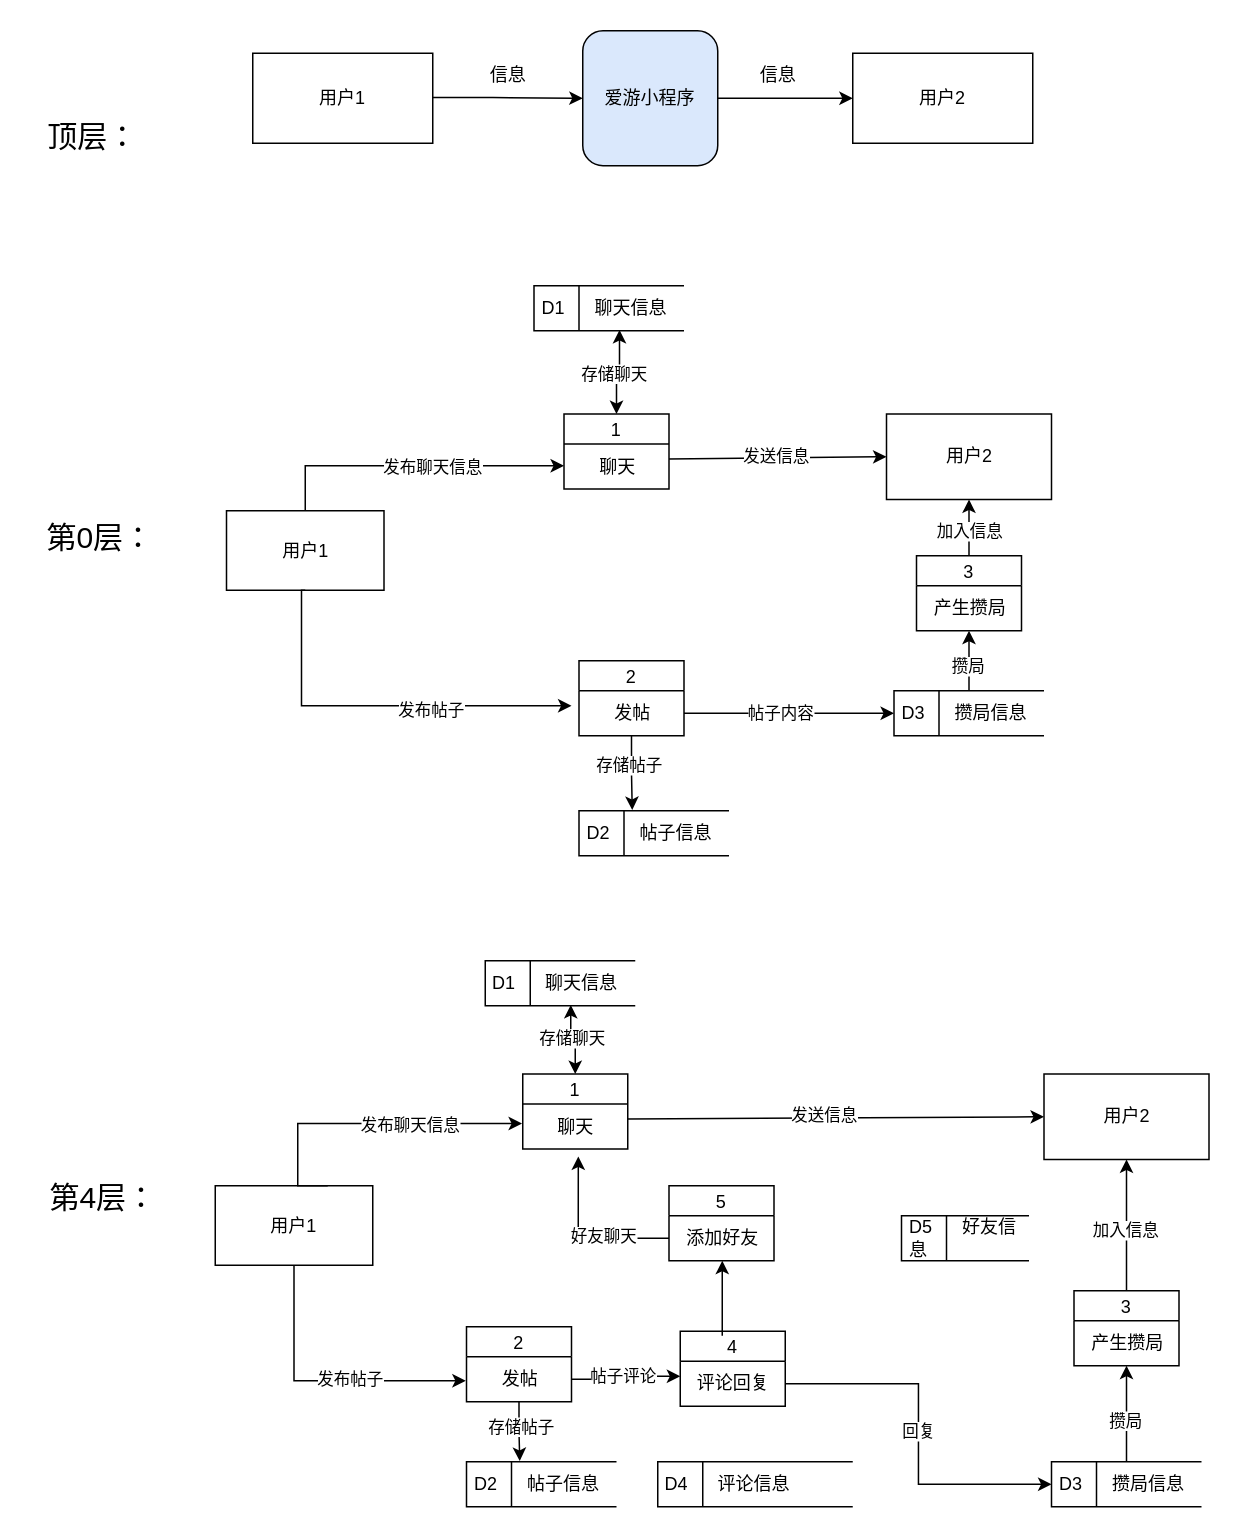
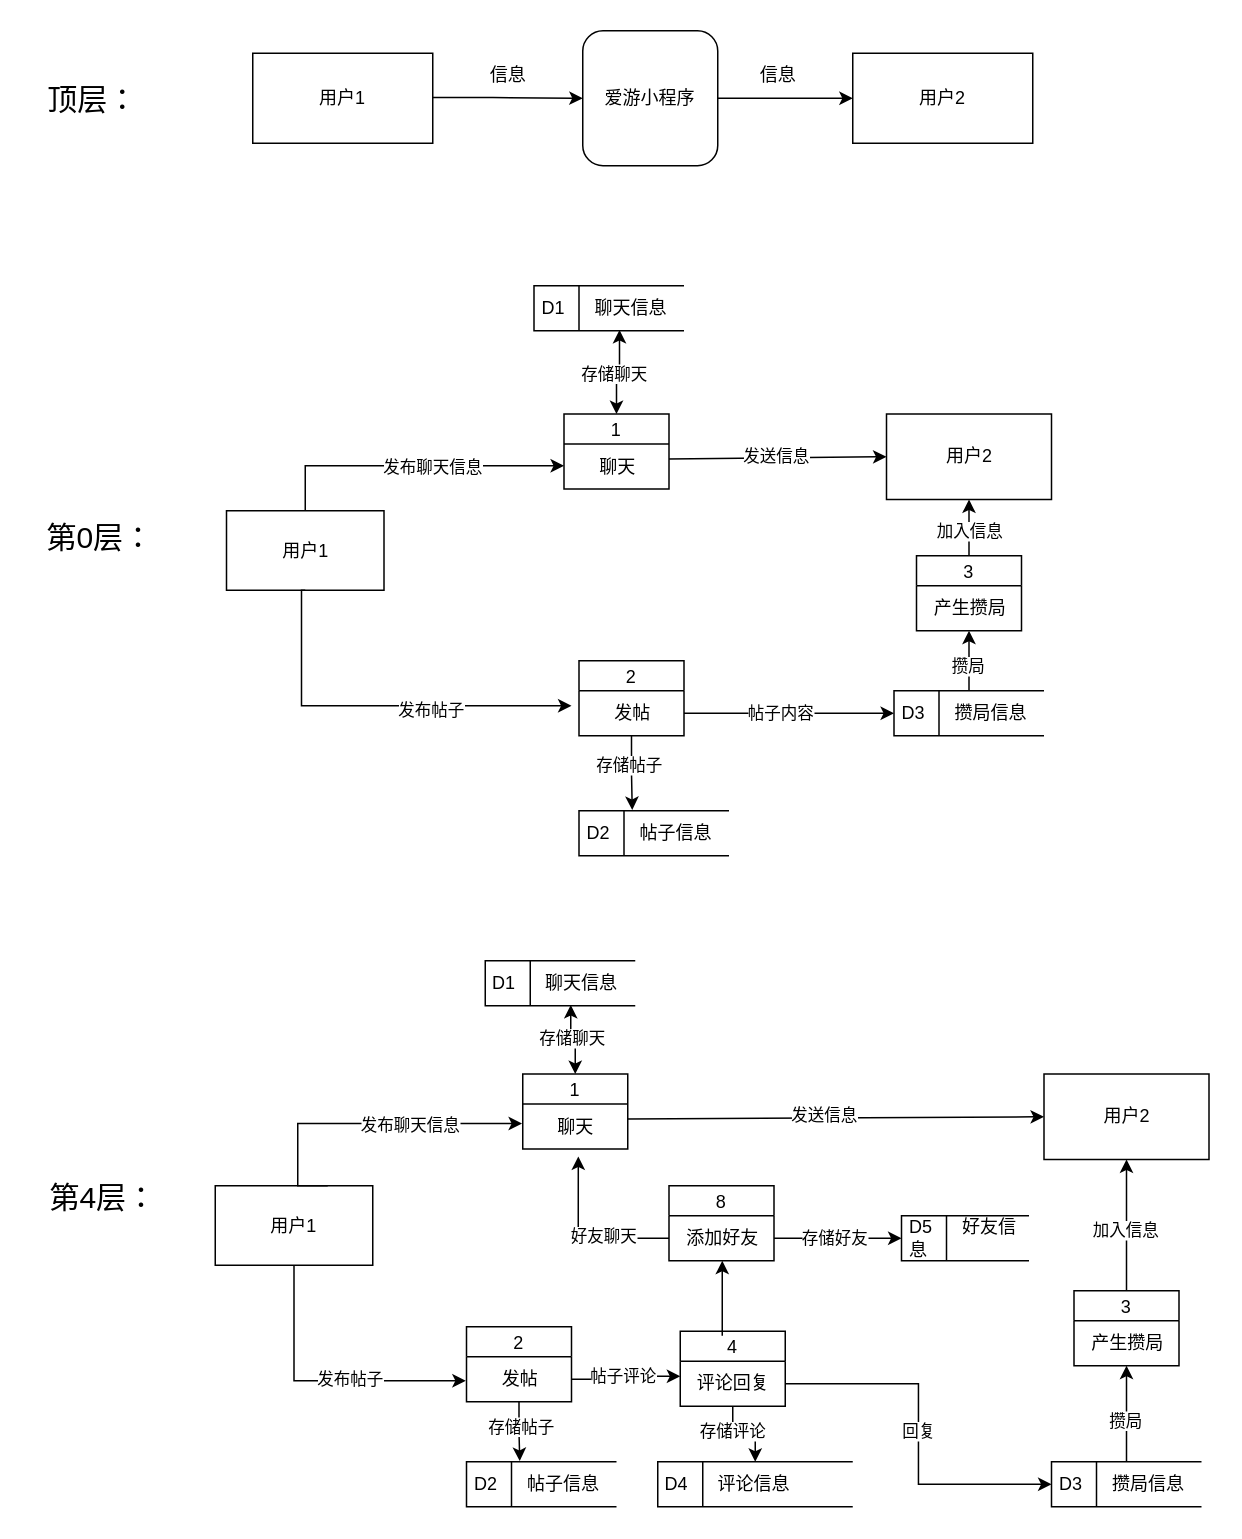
(650, 98) -> (650, 98)
(92, 136) -> (92, 98)
(721, 1202) -> (721, 1202)
none -> (832, 1238)
none -> (736, 1436)
